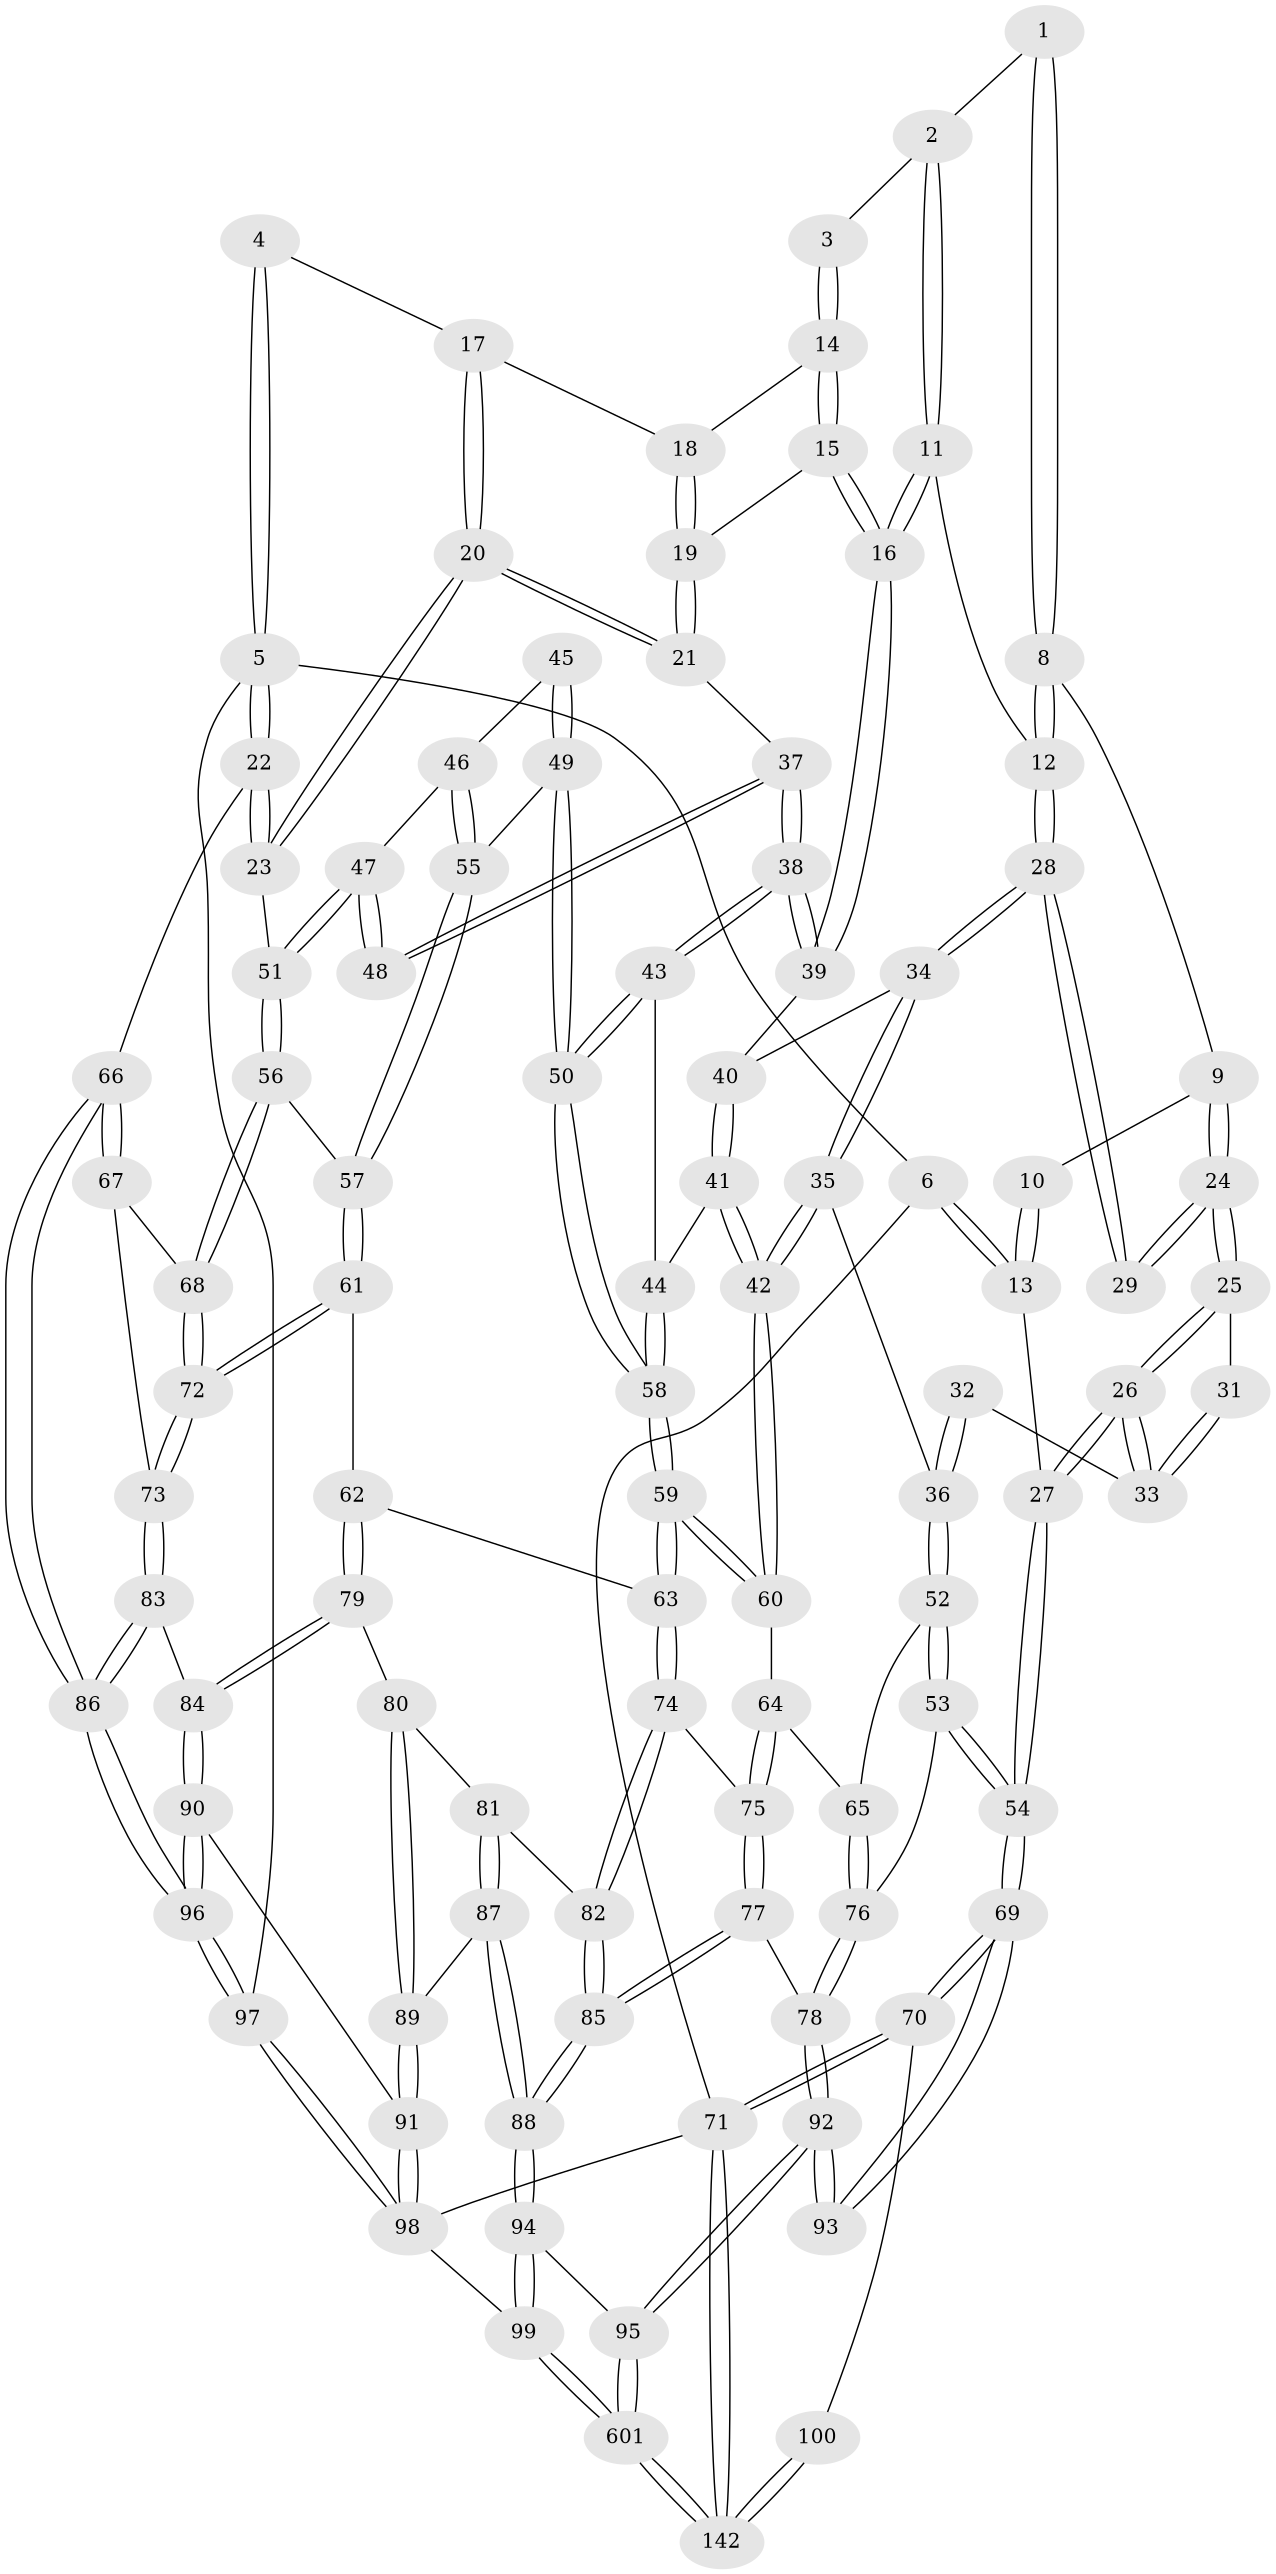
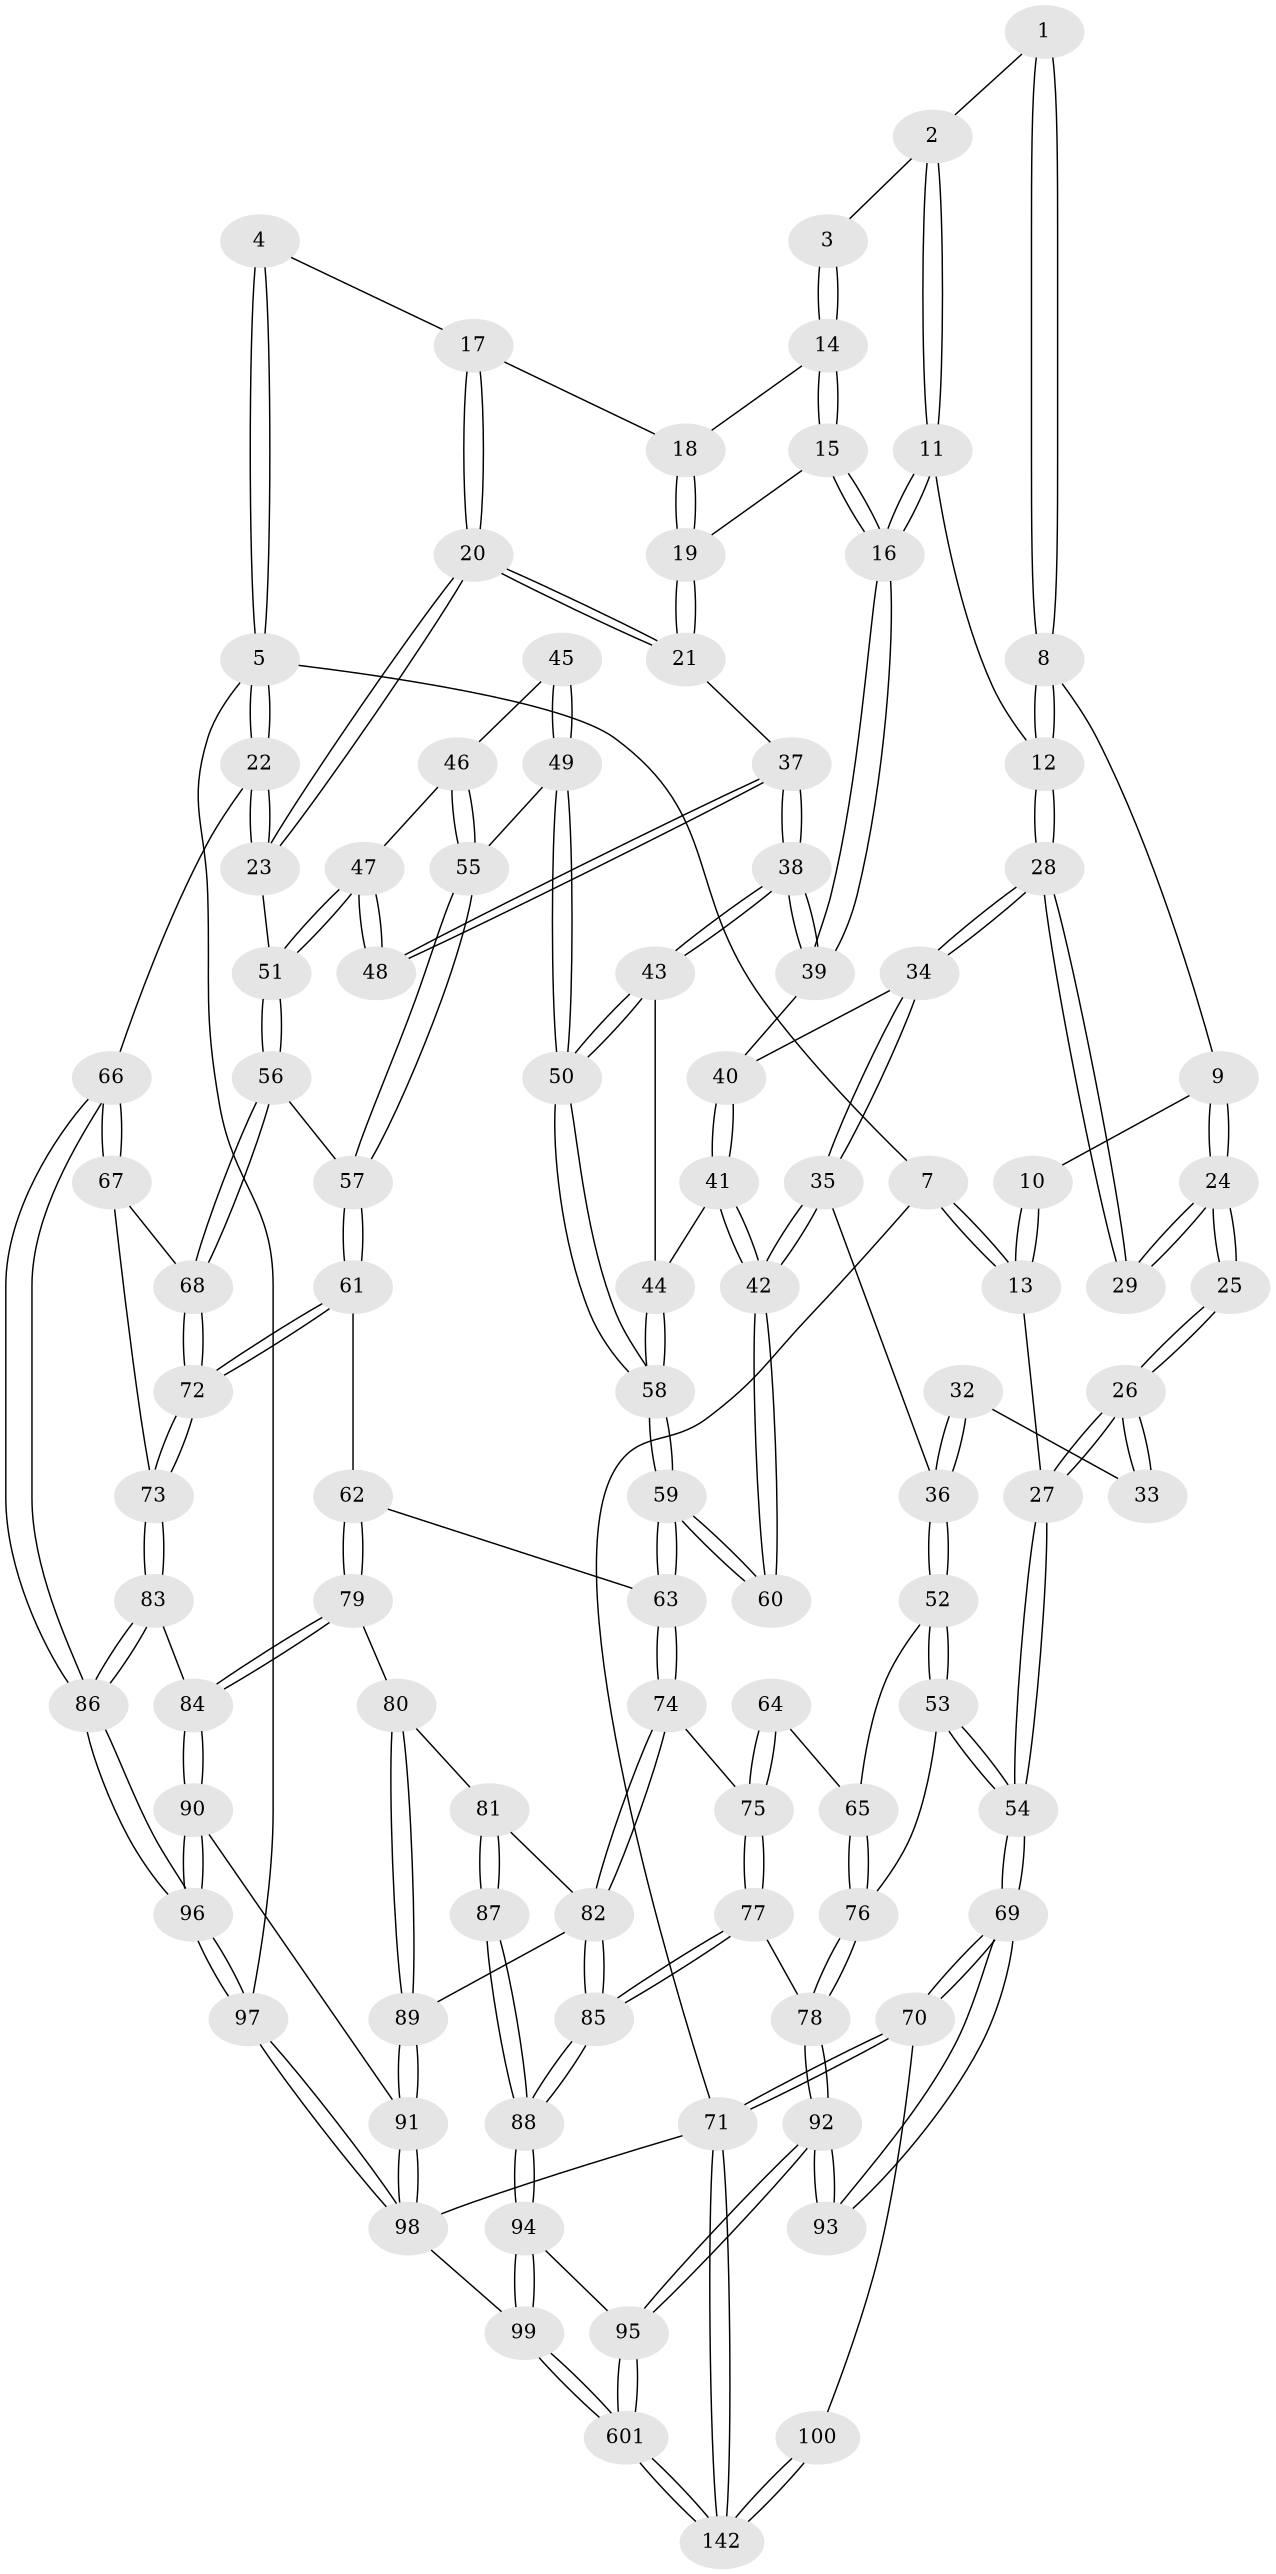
(928, 1183) -> (928, 1183)
(1231, 1392) -> none
(771, 1653) -> none
(449, 1967) -> (517, 1958)
